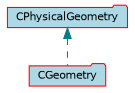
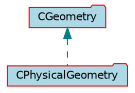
(67, 52) -> (67, 52)
